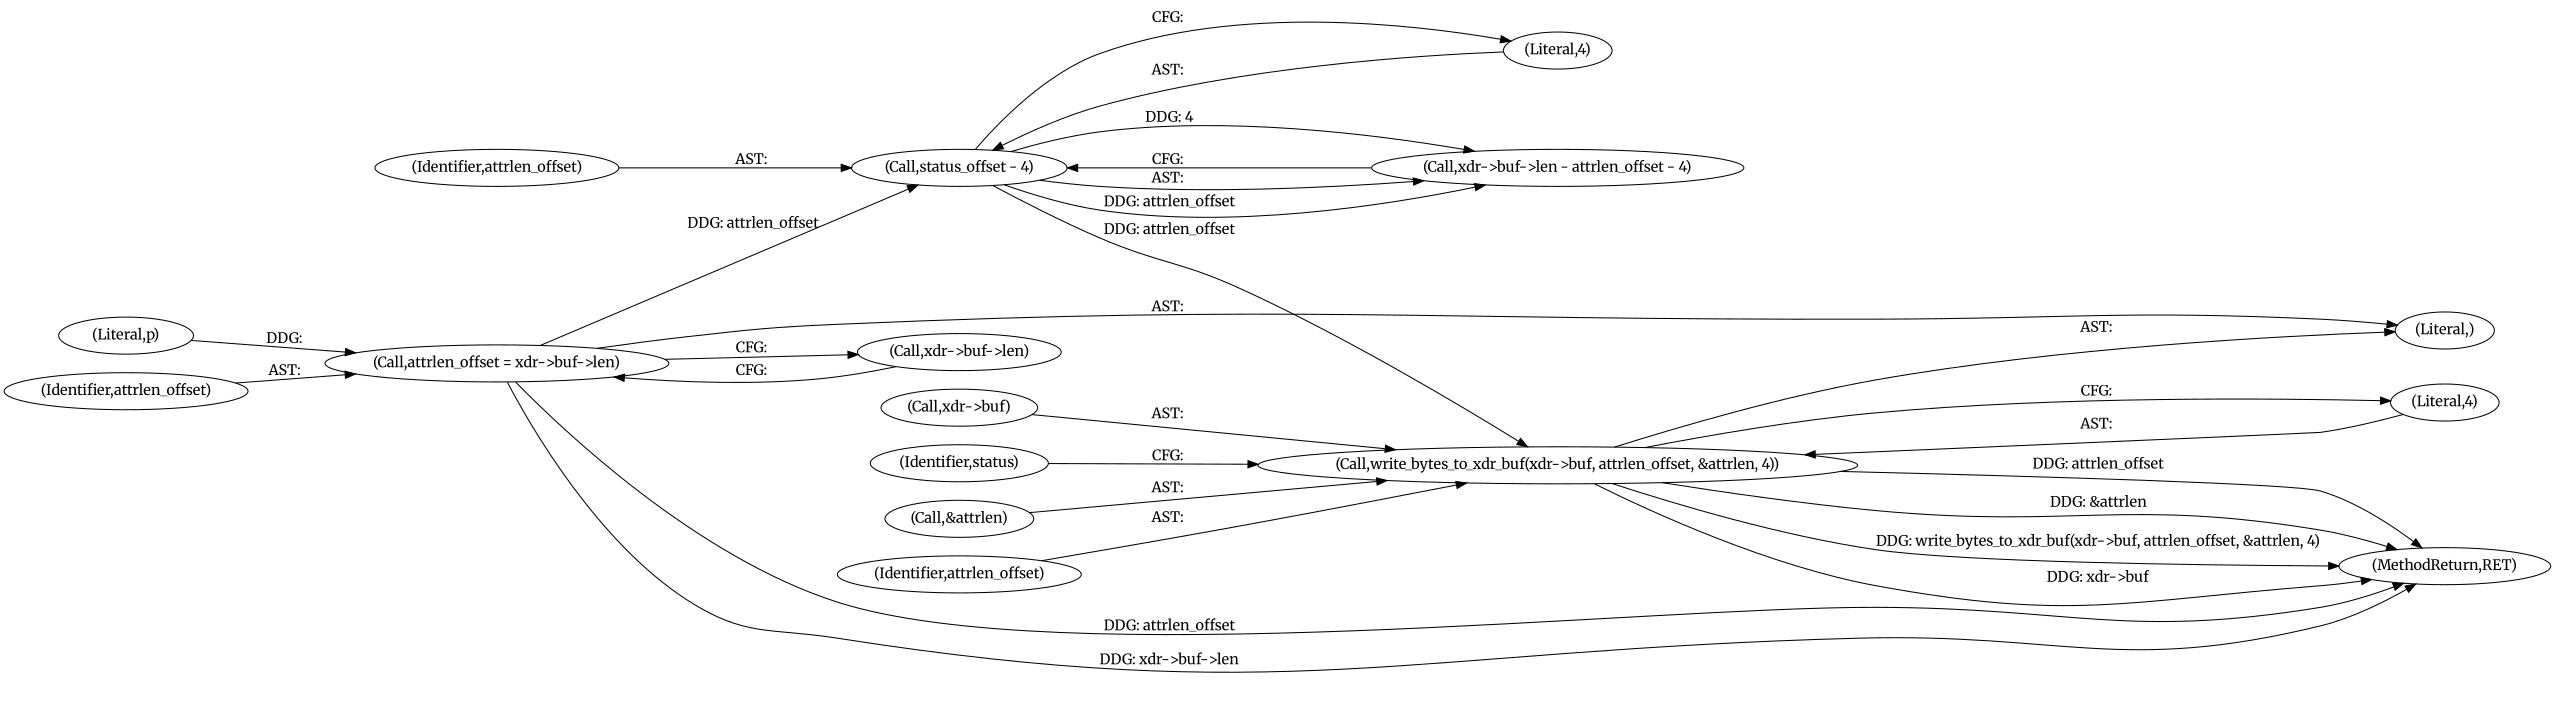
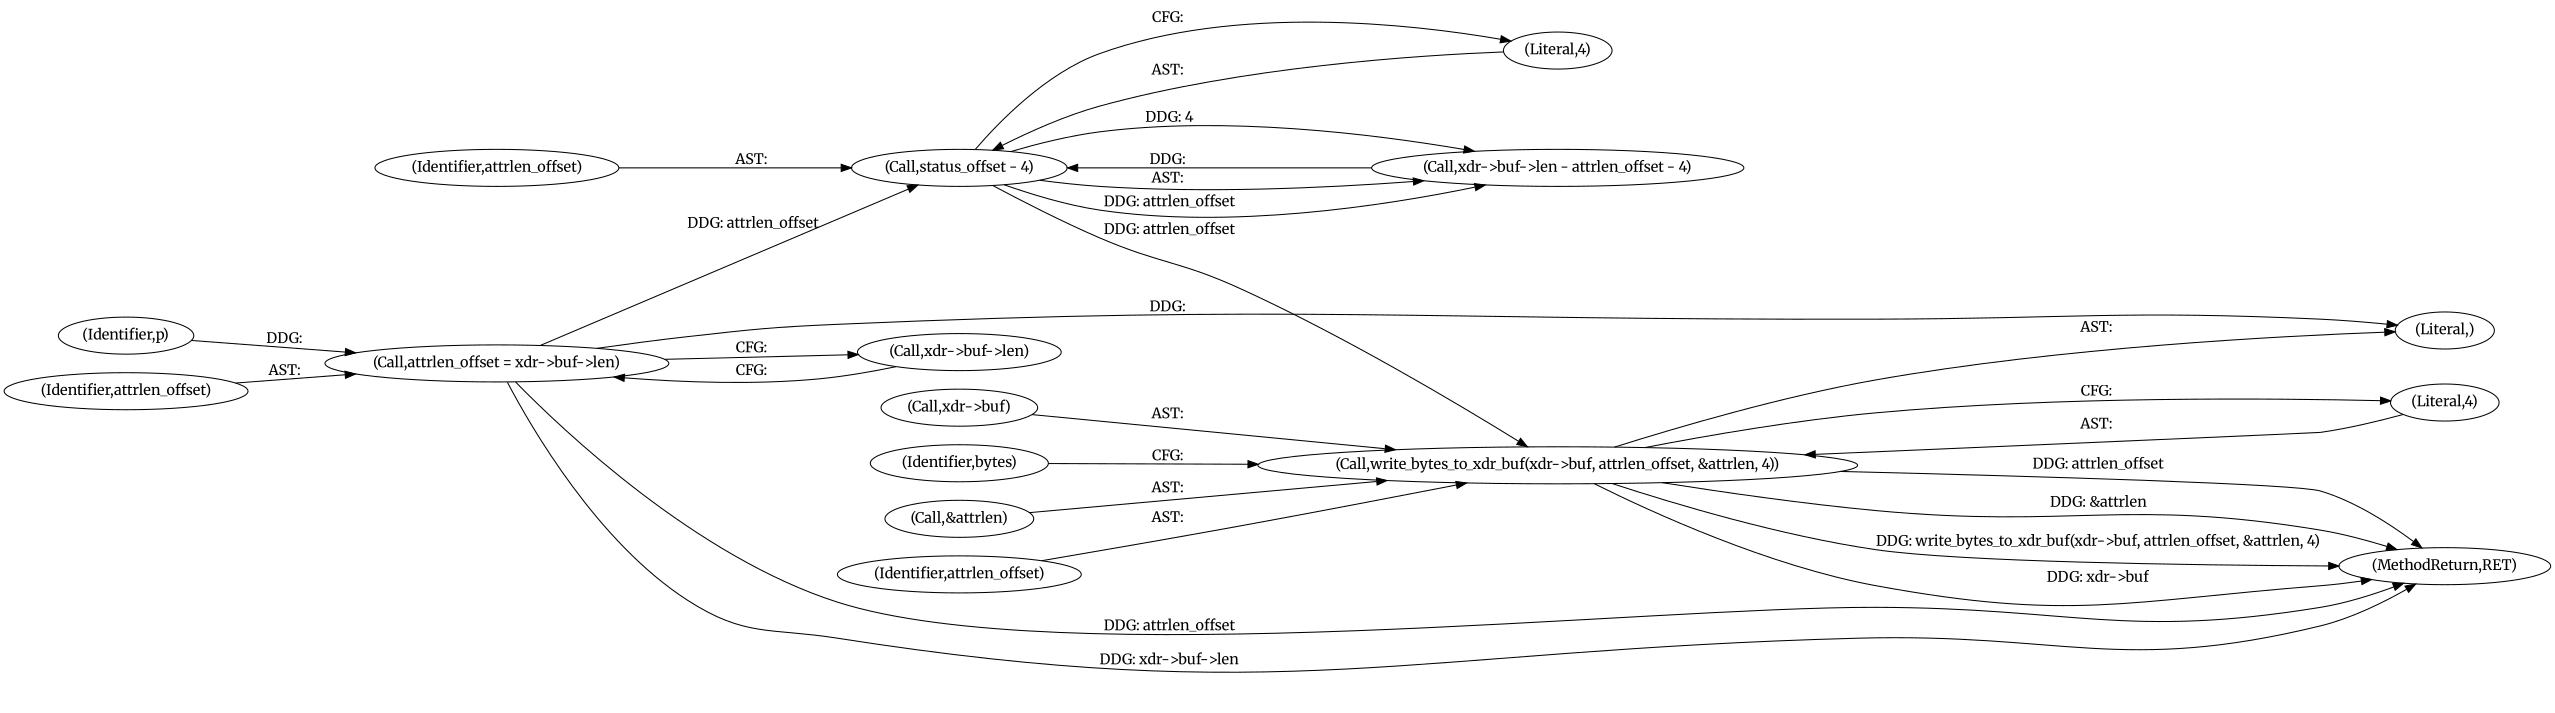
(1170, 160) -> (1170, 160)
(1170, 307) -> (1170, 307)
(126, 336) -> (126, 336)
(959, 463) -> (959, 463)
